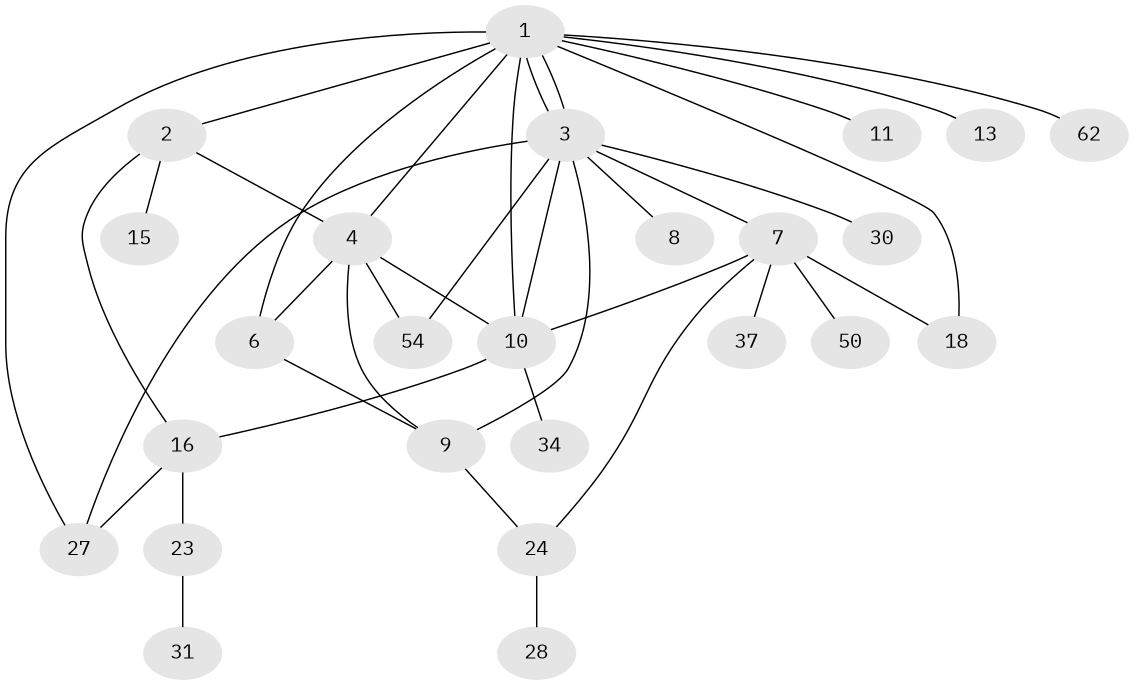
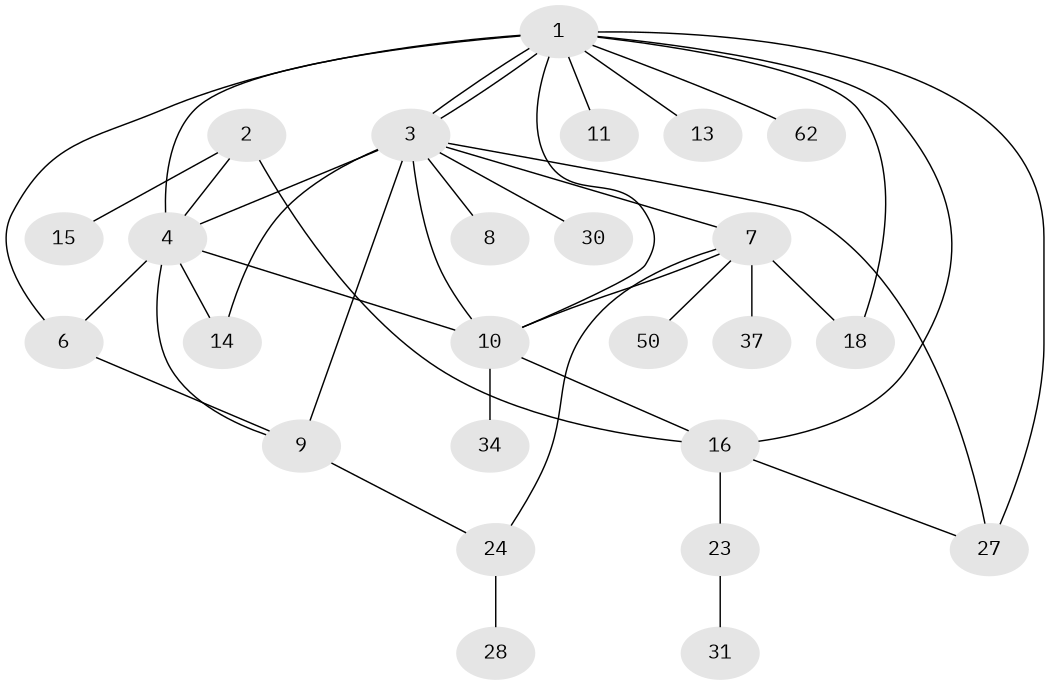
(346, 83) -> (933, 171)
none -> (289, 187)
(413, 342) -> (222, 342)
